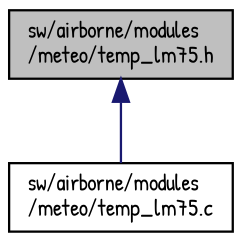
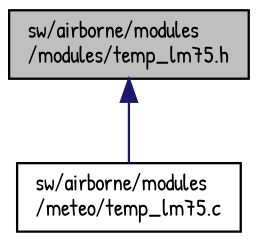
(121, 44) -> (129, 44)
